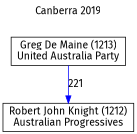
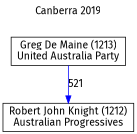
(76, 84) -> (76, 84)
